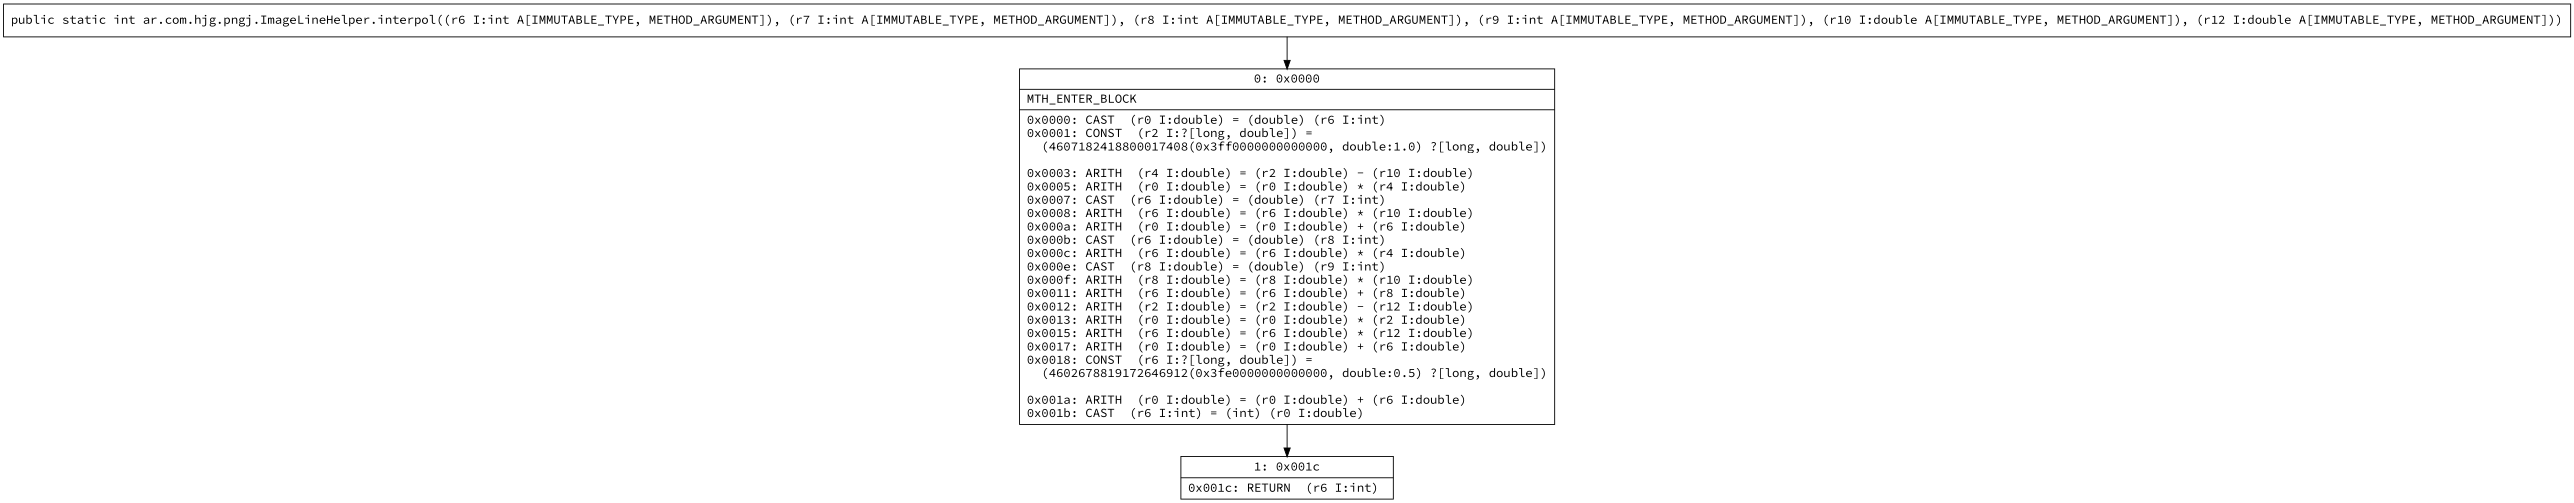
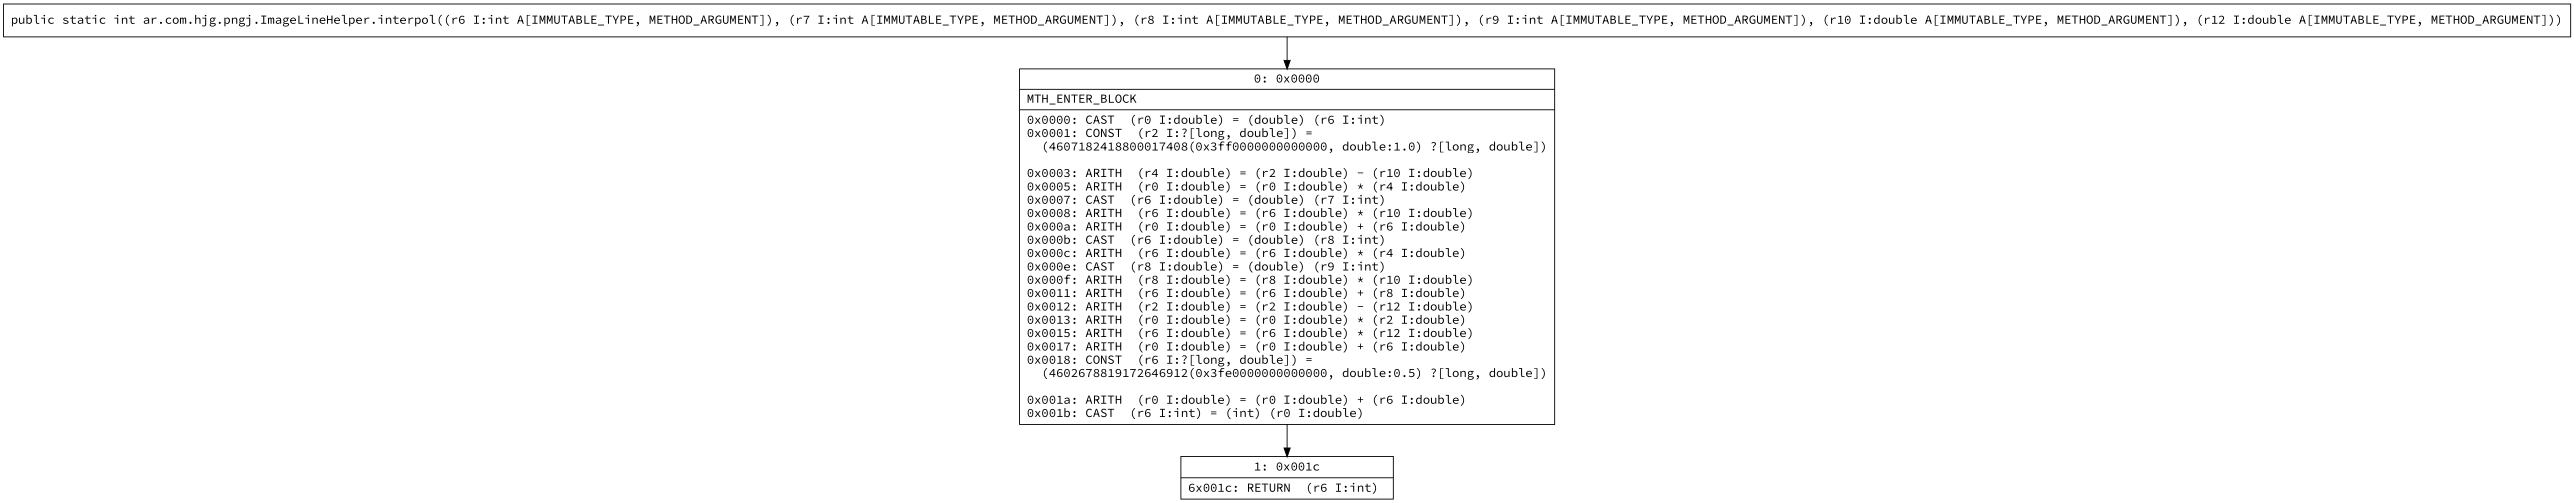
(1287, 488) -> (1287, 488)
